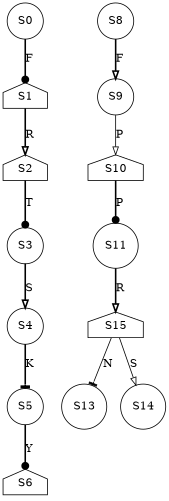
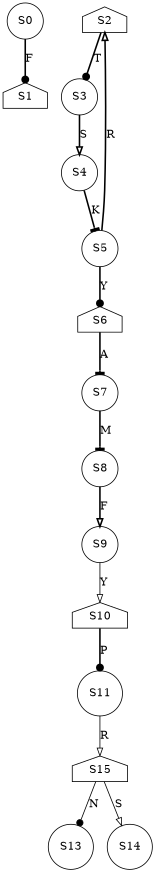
(25, 127) -> (106, 136)
(120, 135) -> (104, 583)
(116, 286) -> (100, 732)
(103, 360) -> (88, 801)
none -> (100, 393)
